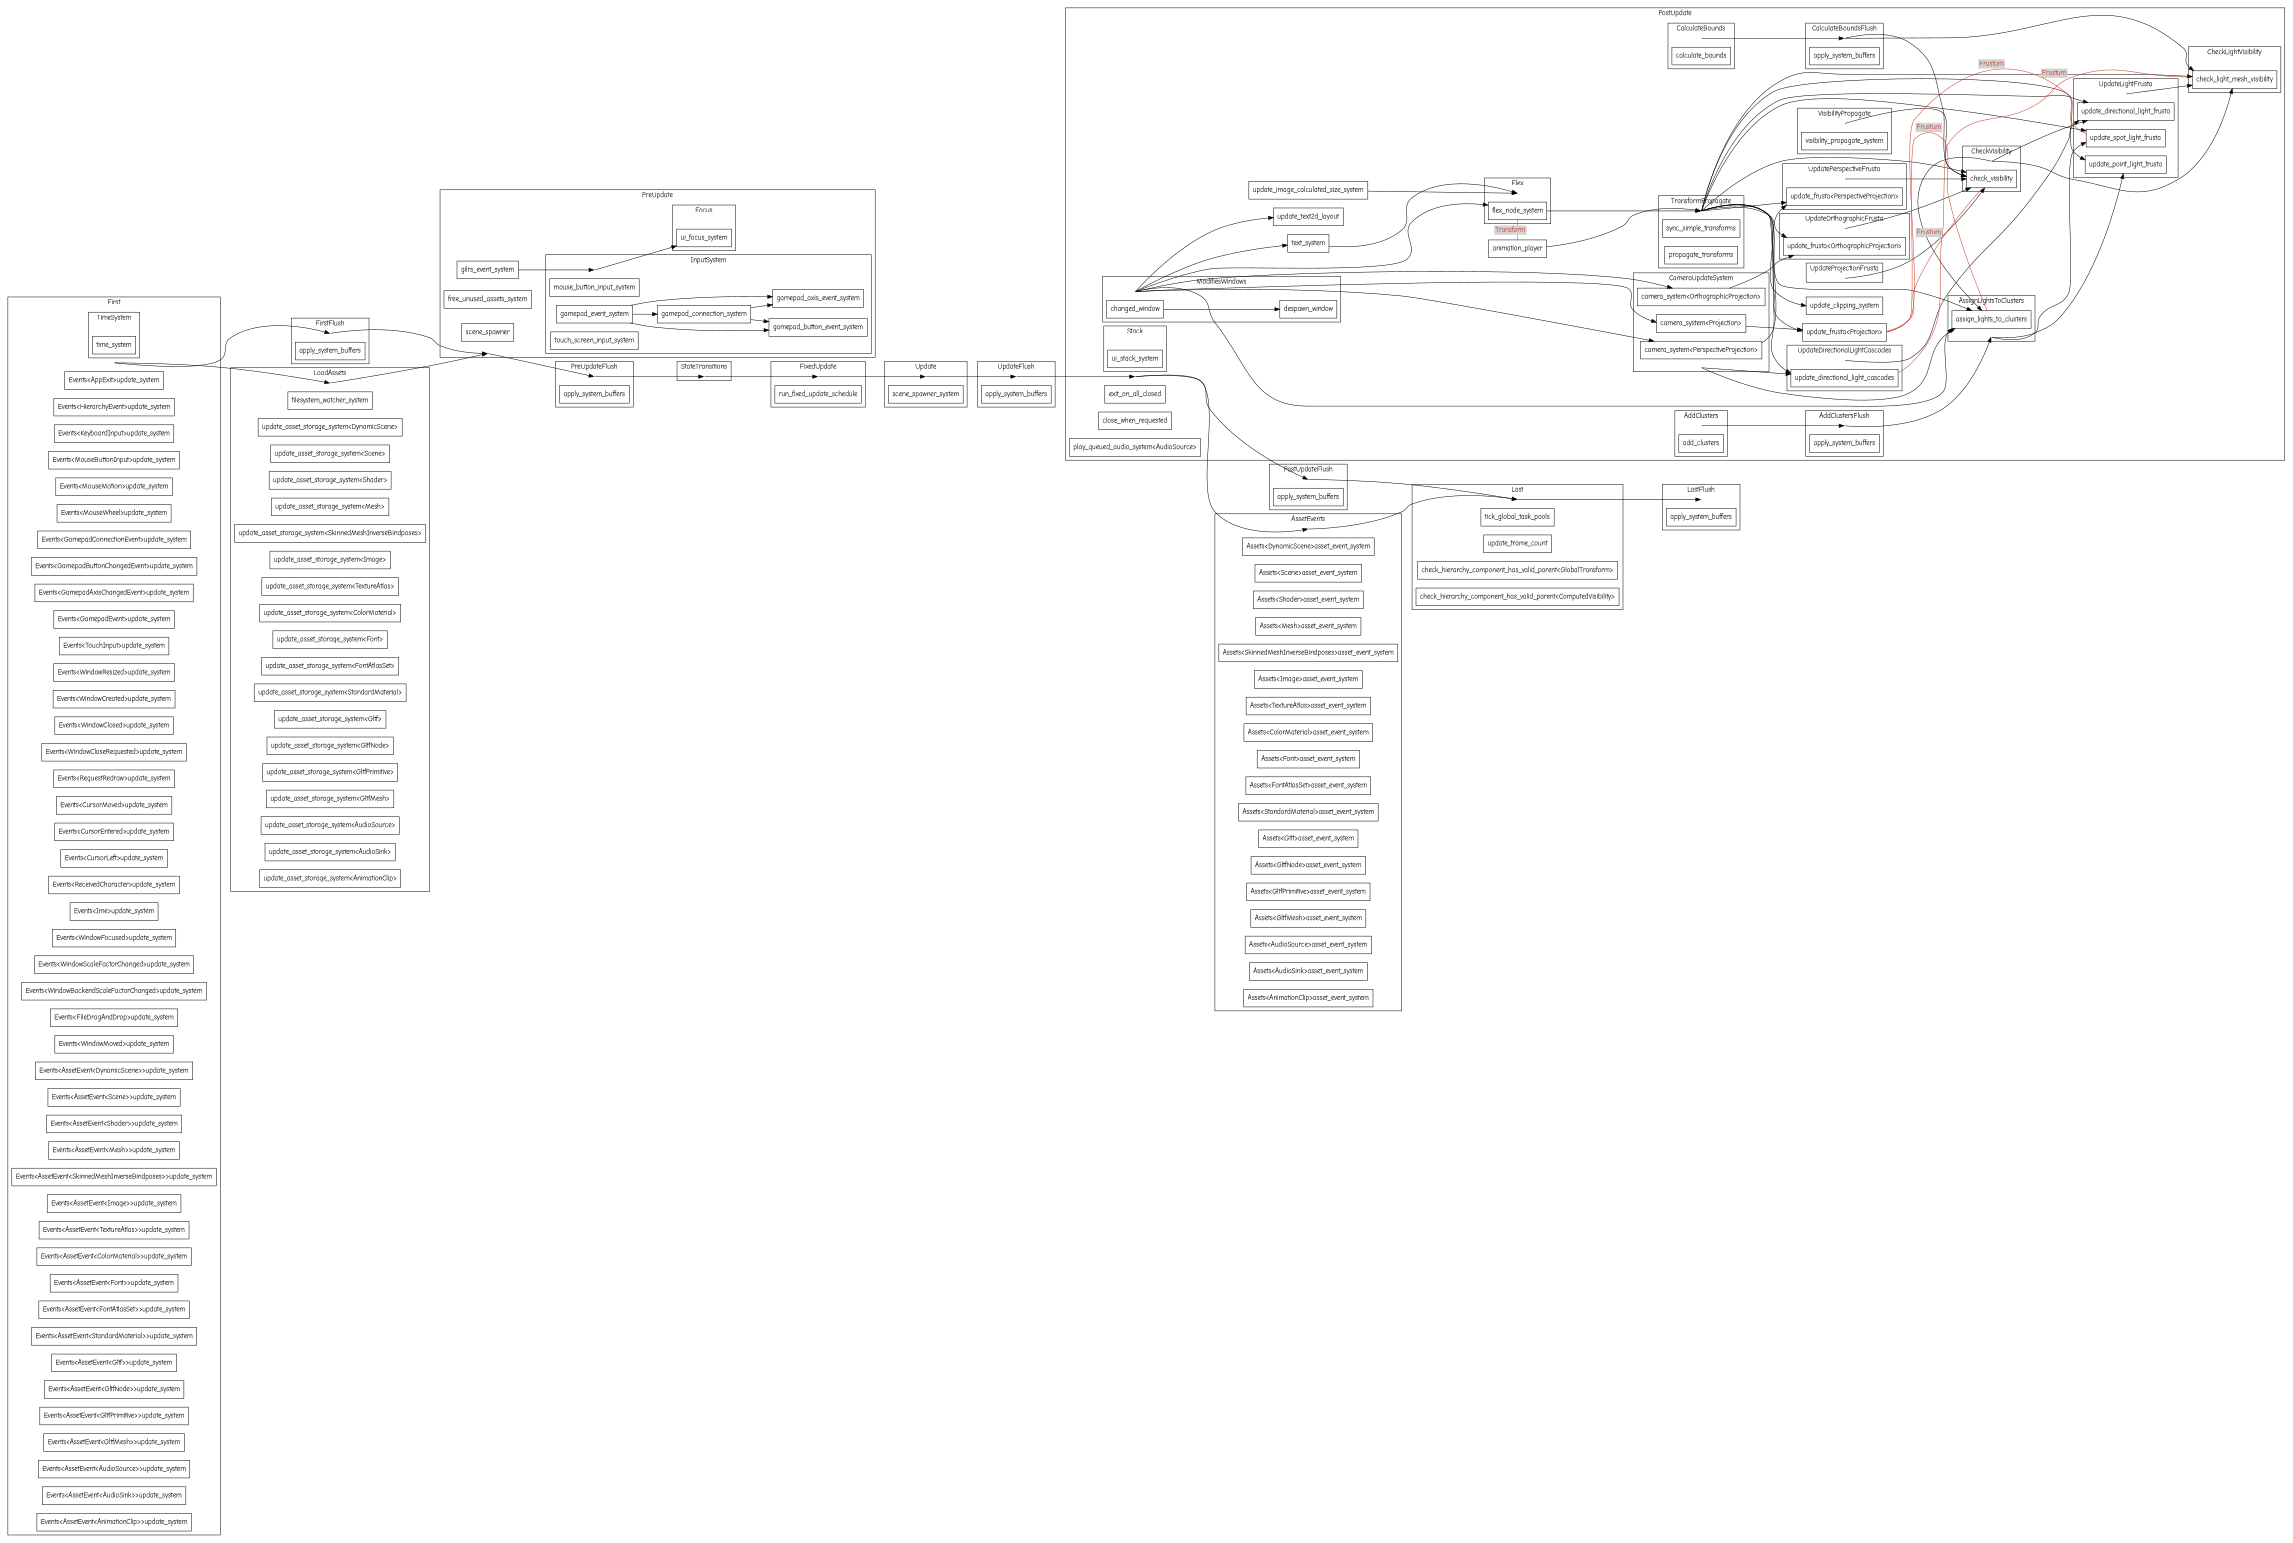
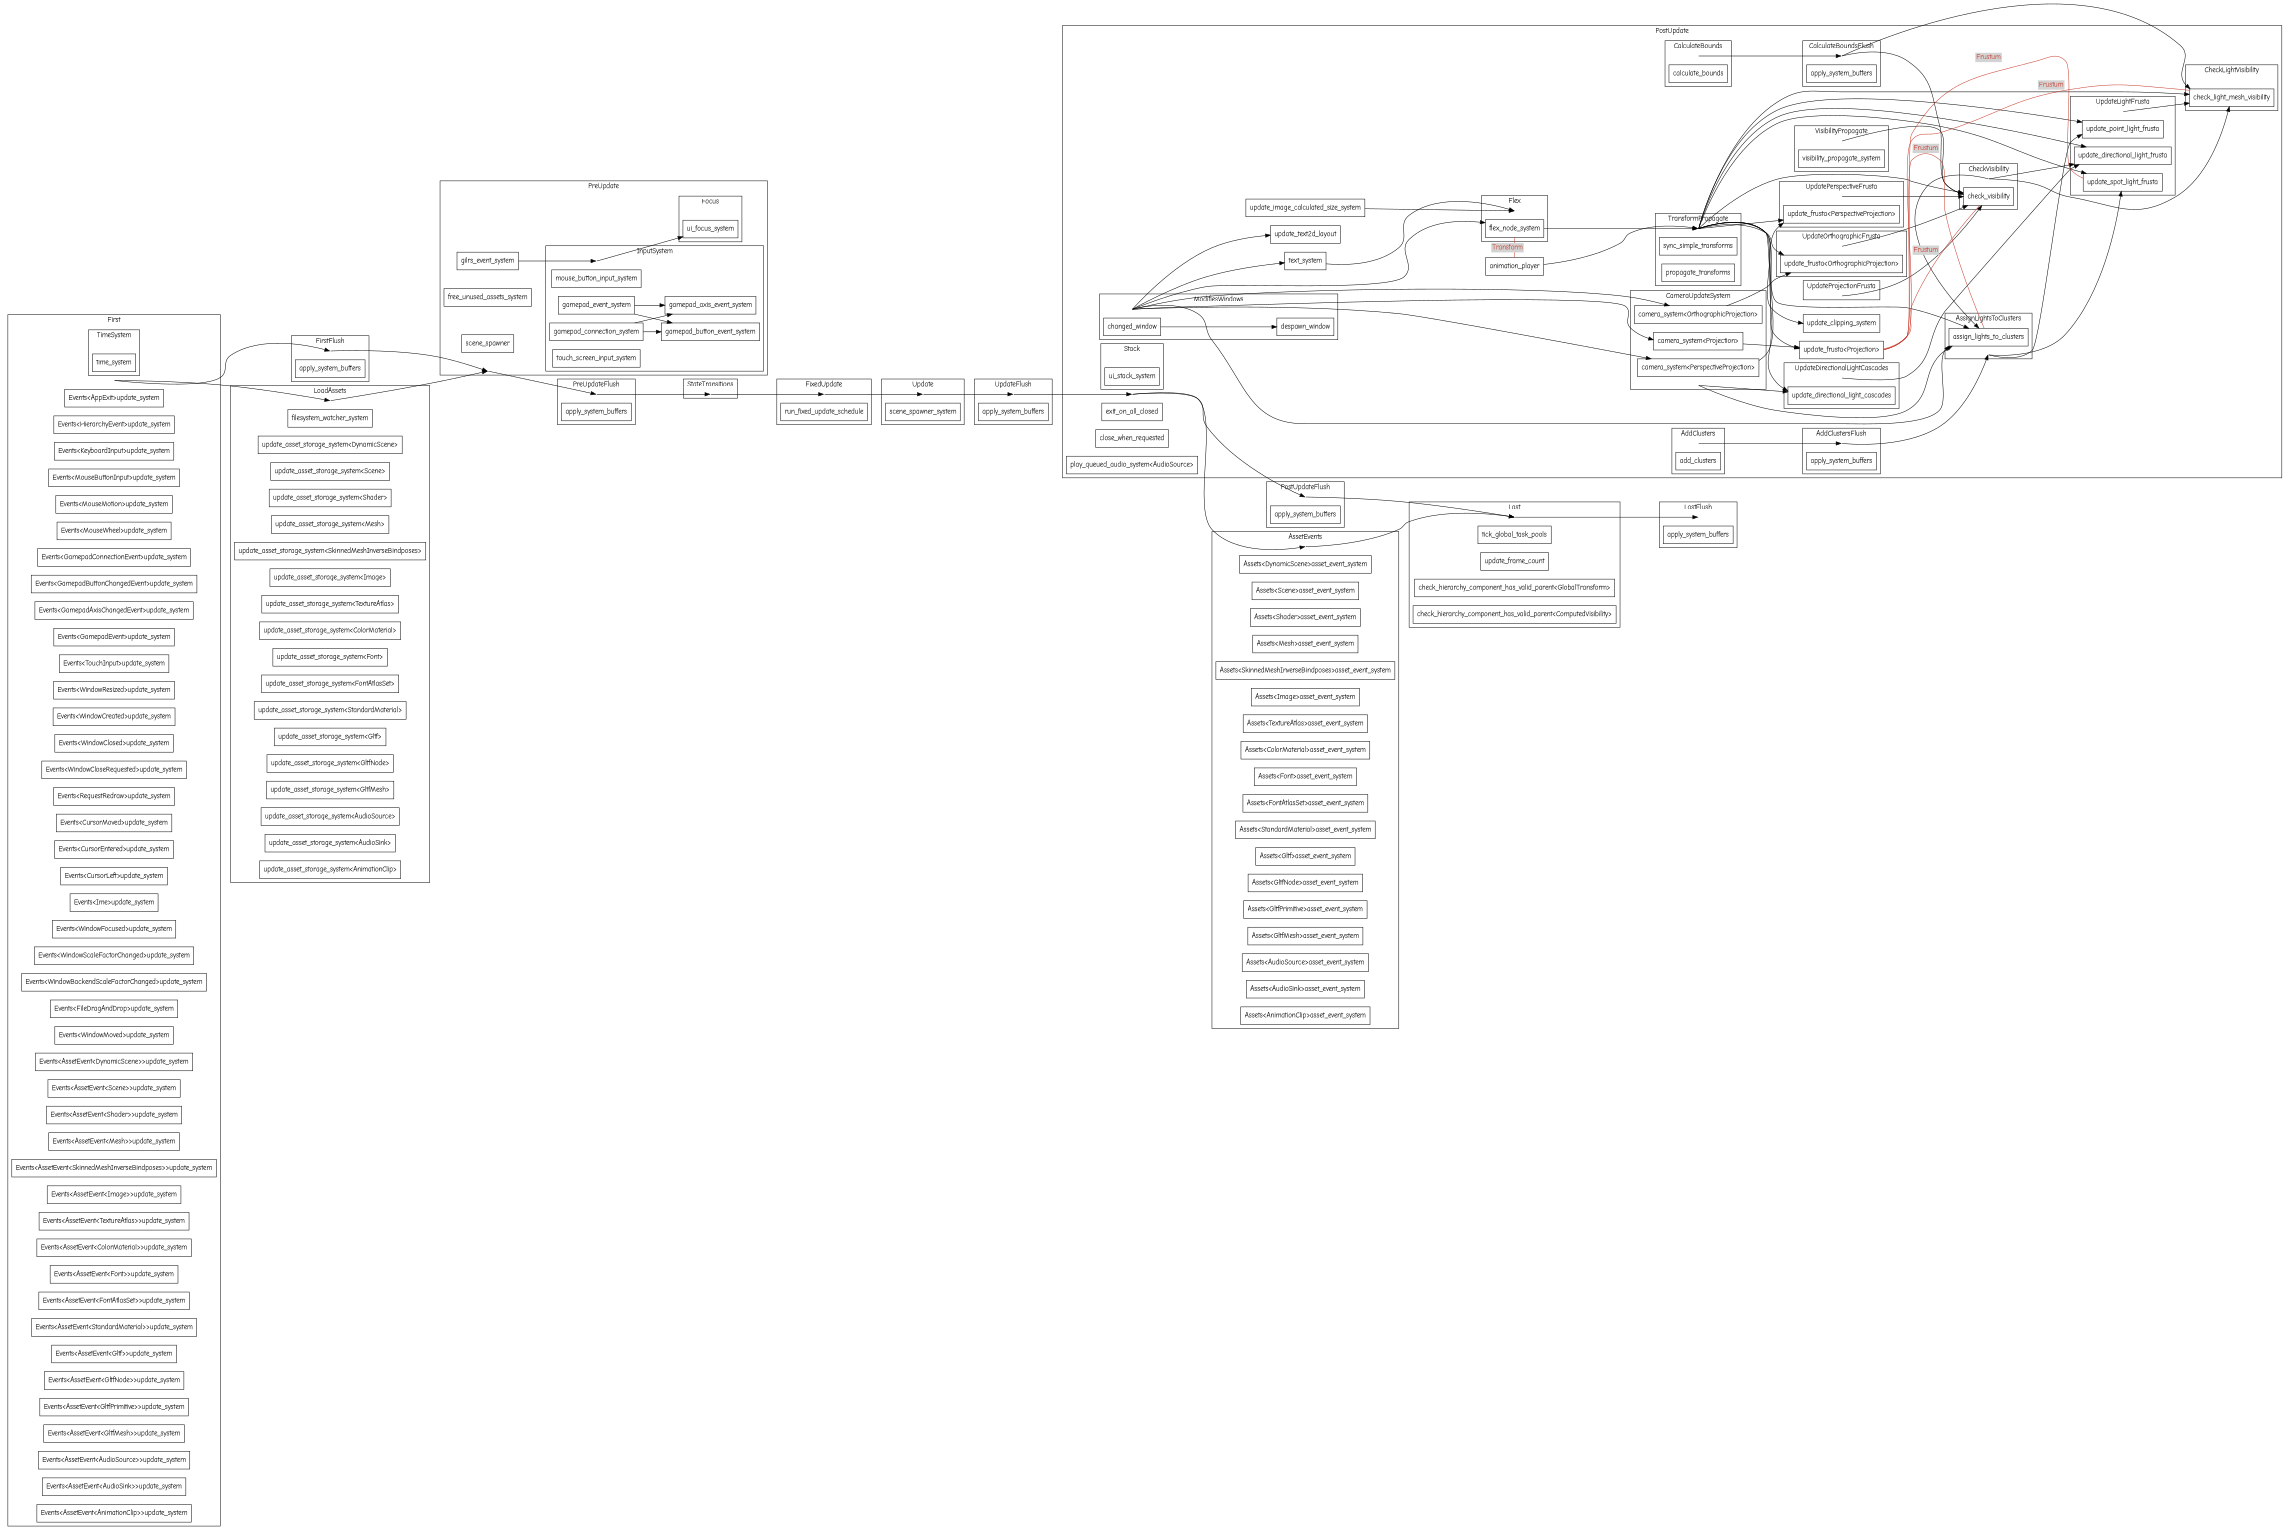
(1955, 136) -> (1929, 134)
(642, 314) -> none
(330, 772) -> none
(114, 885) -> none
